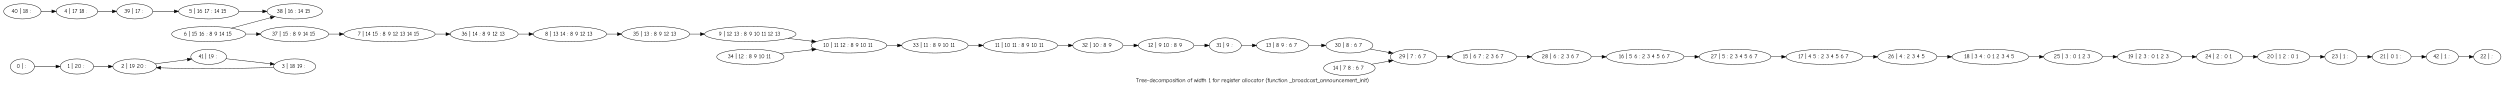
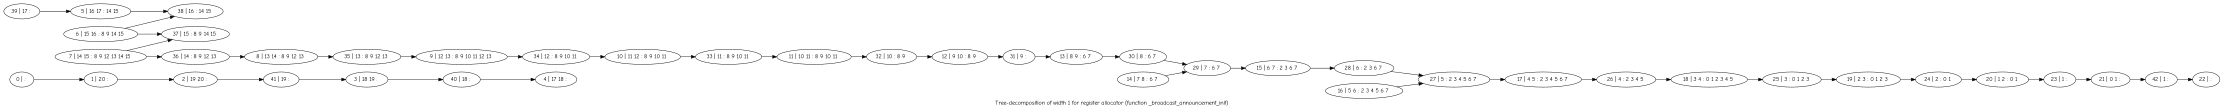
(105, 11) -> none
(334, 34) -> (148, 46)
(800, 40) -> (513, 57)
(1597, 57) -> (1405, 73)
(217, 69) -> (413, 80)
